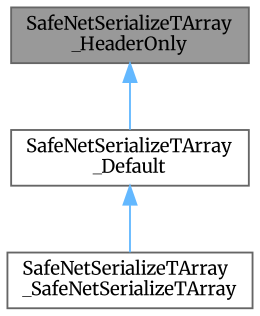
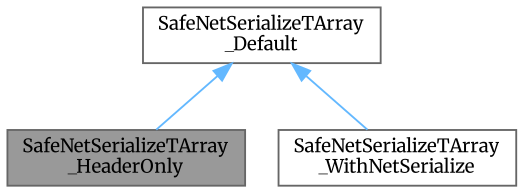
(130, 106) -> (187, 103)
(130, 280) -> (397, 158)
